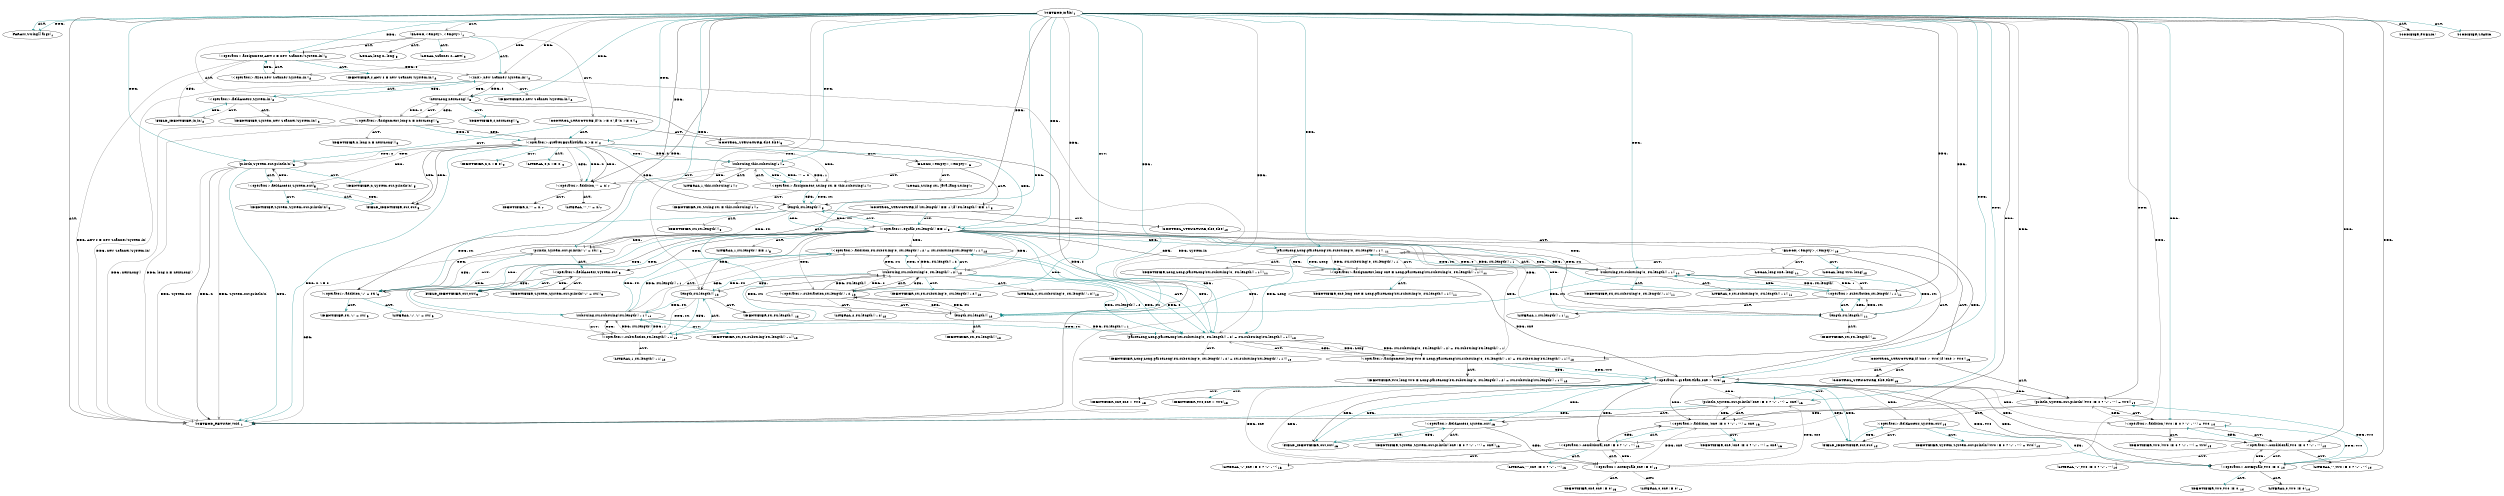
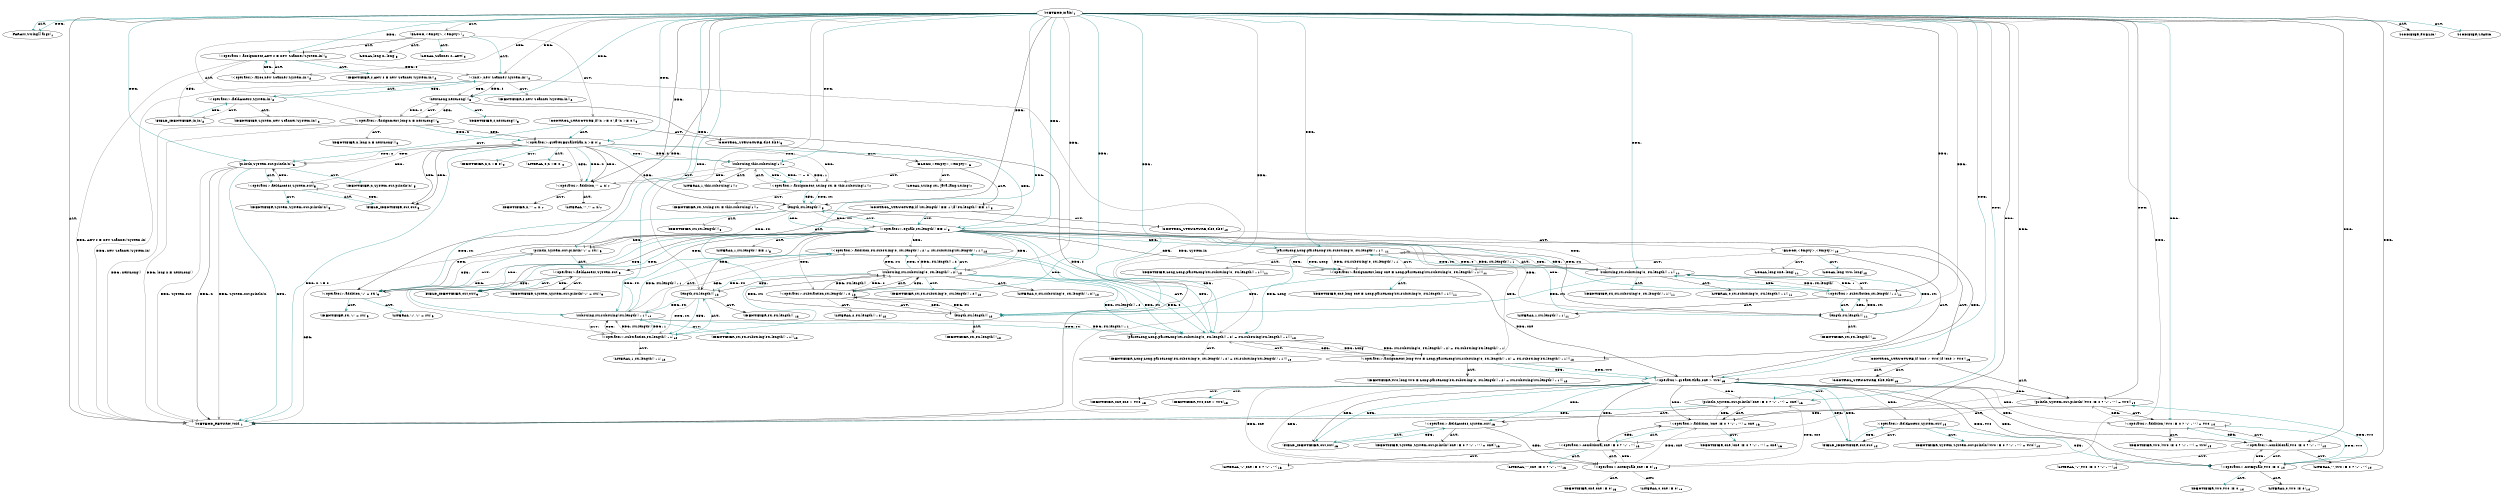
none -> (719, 39)
(1104, 154) -> (1104, 154)
(989, 283) -> (989, 283)
